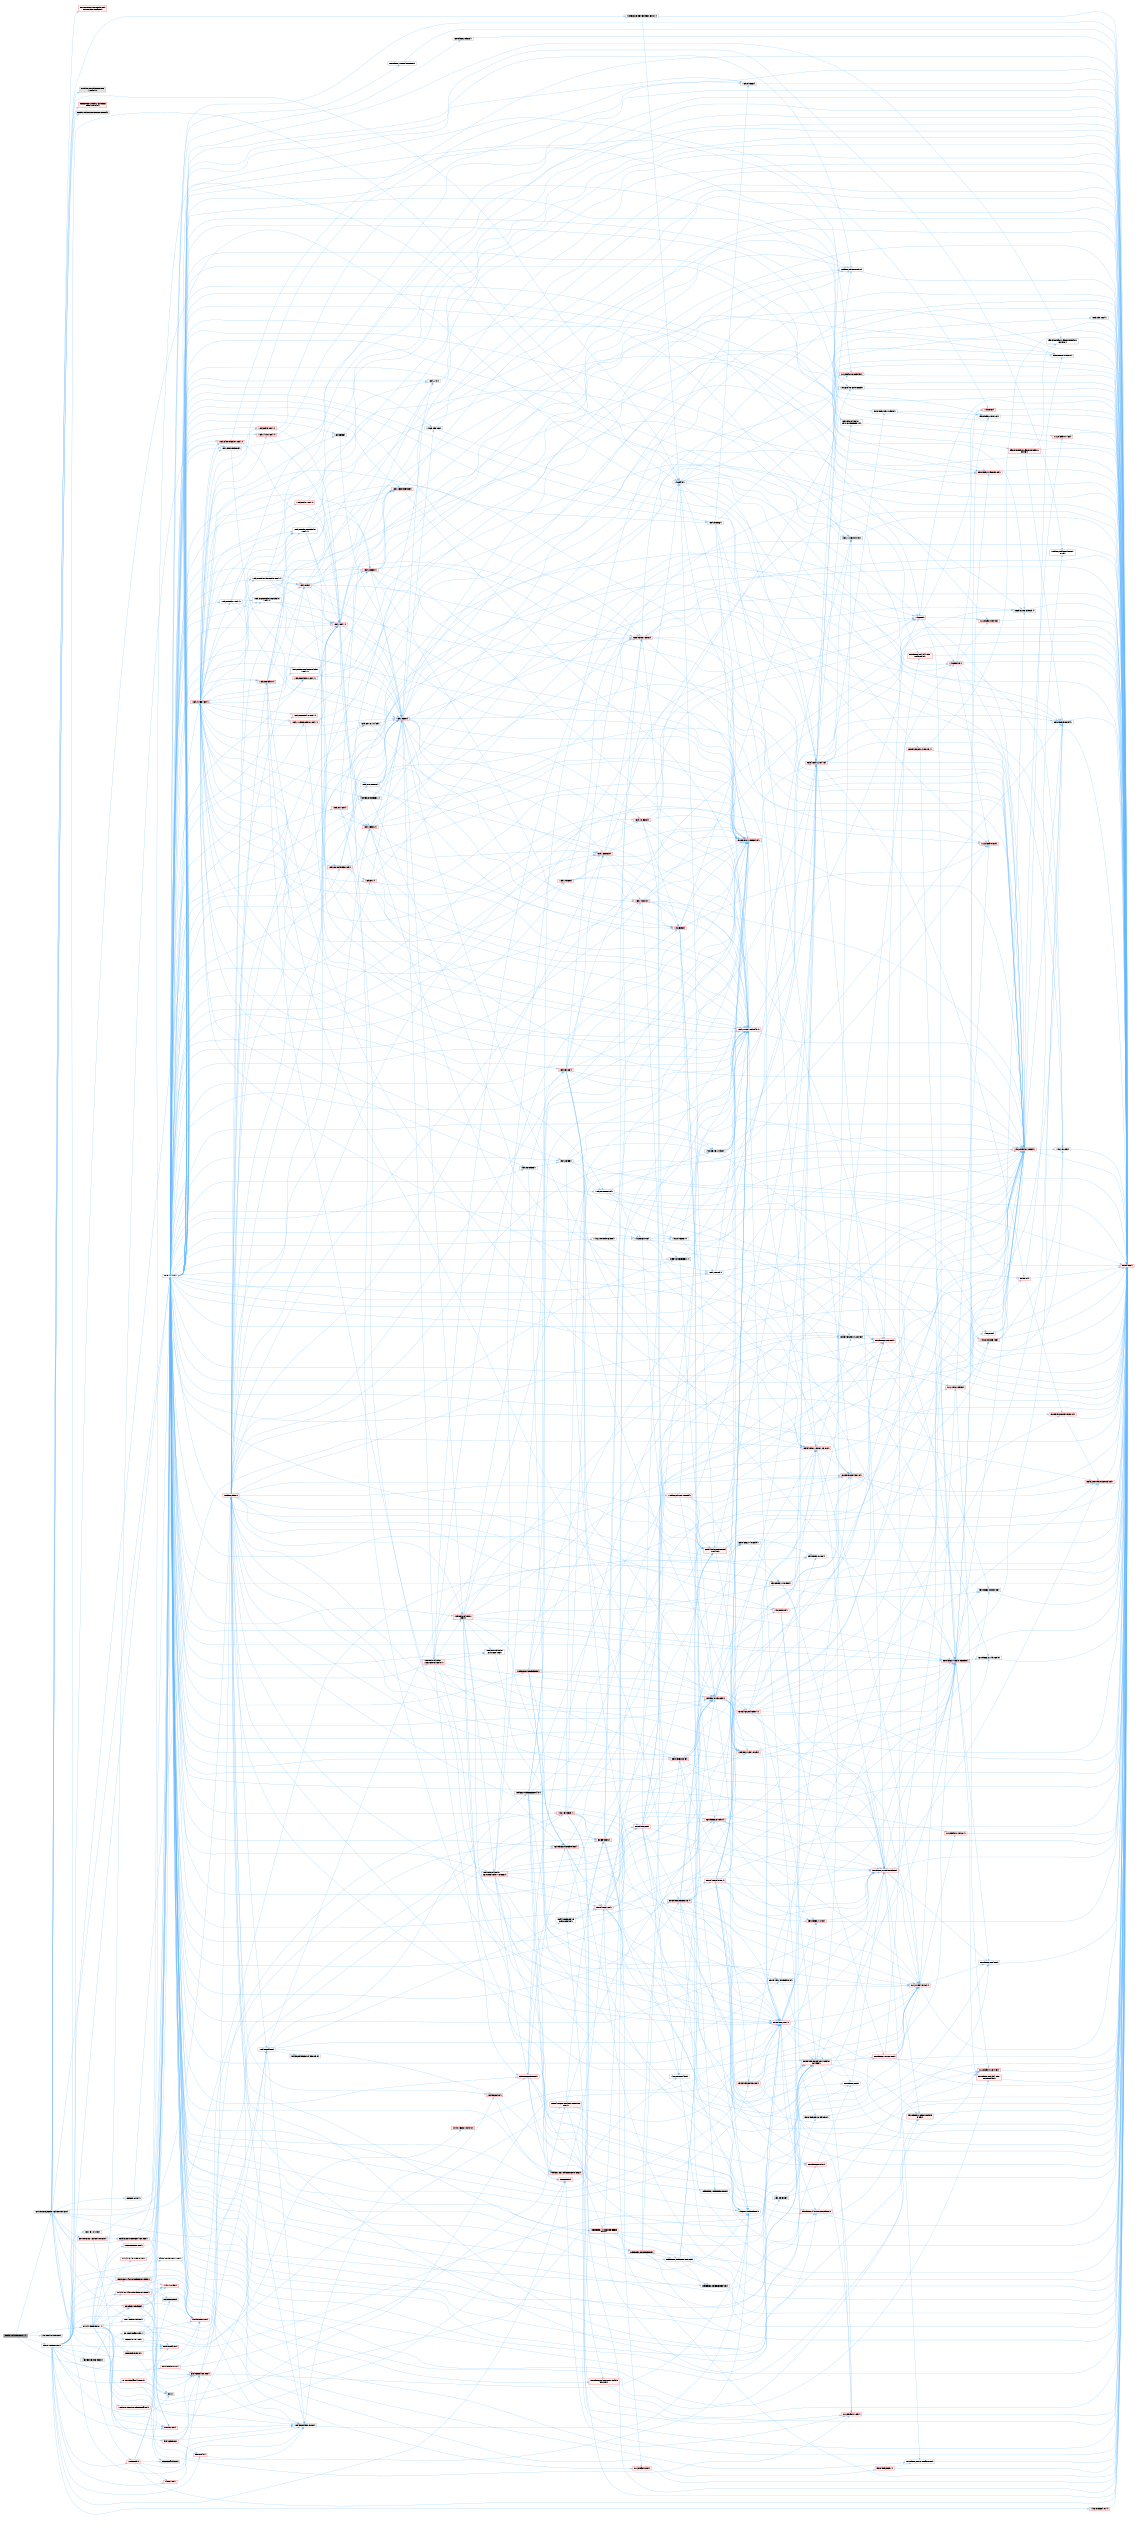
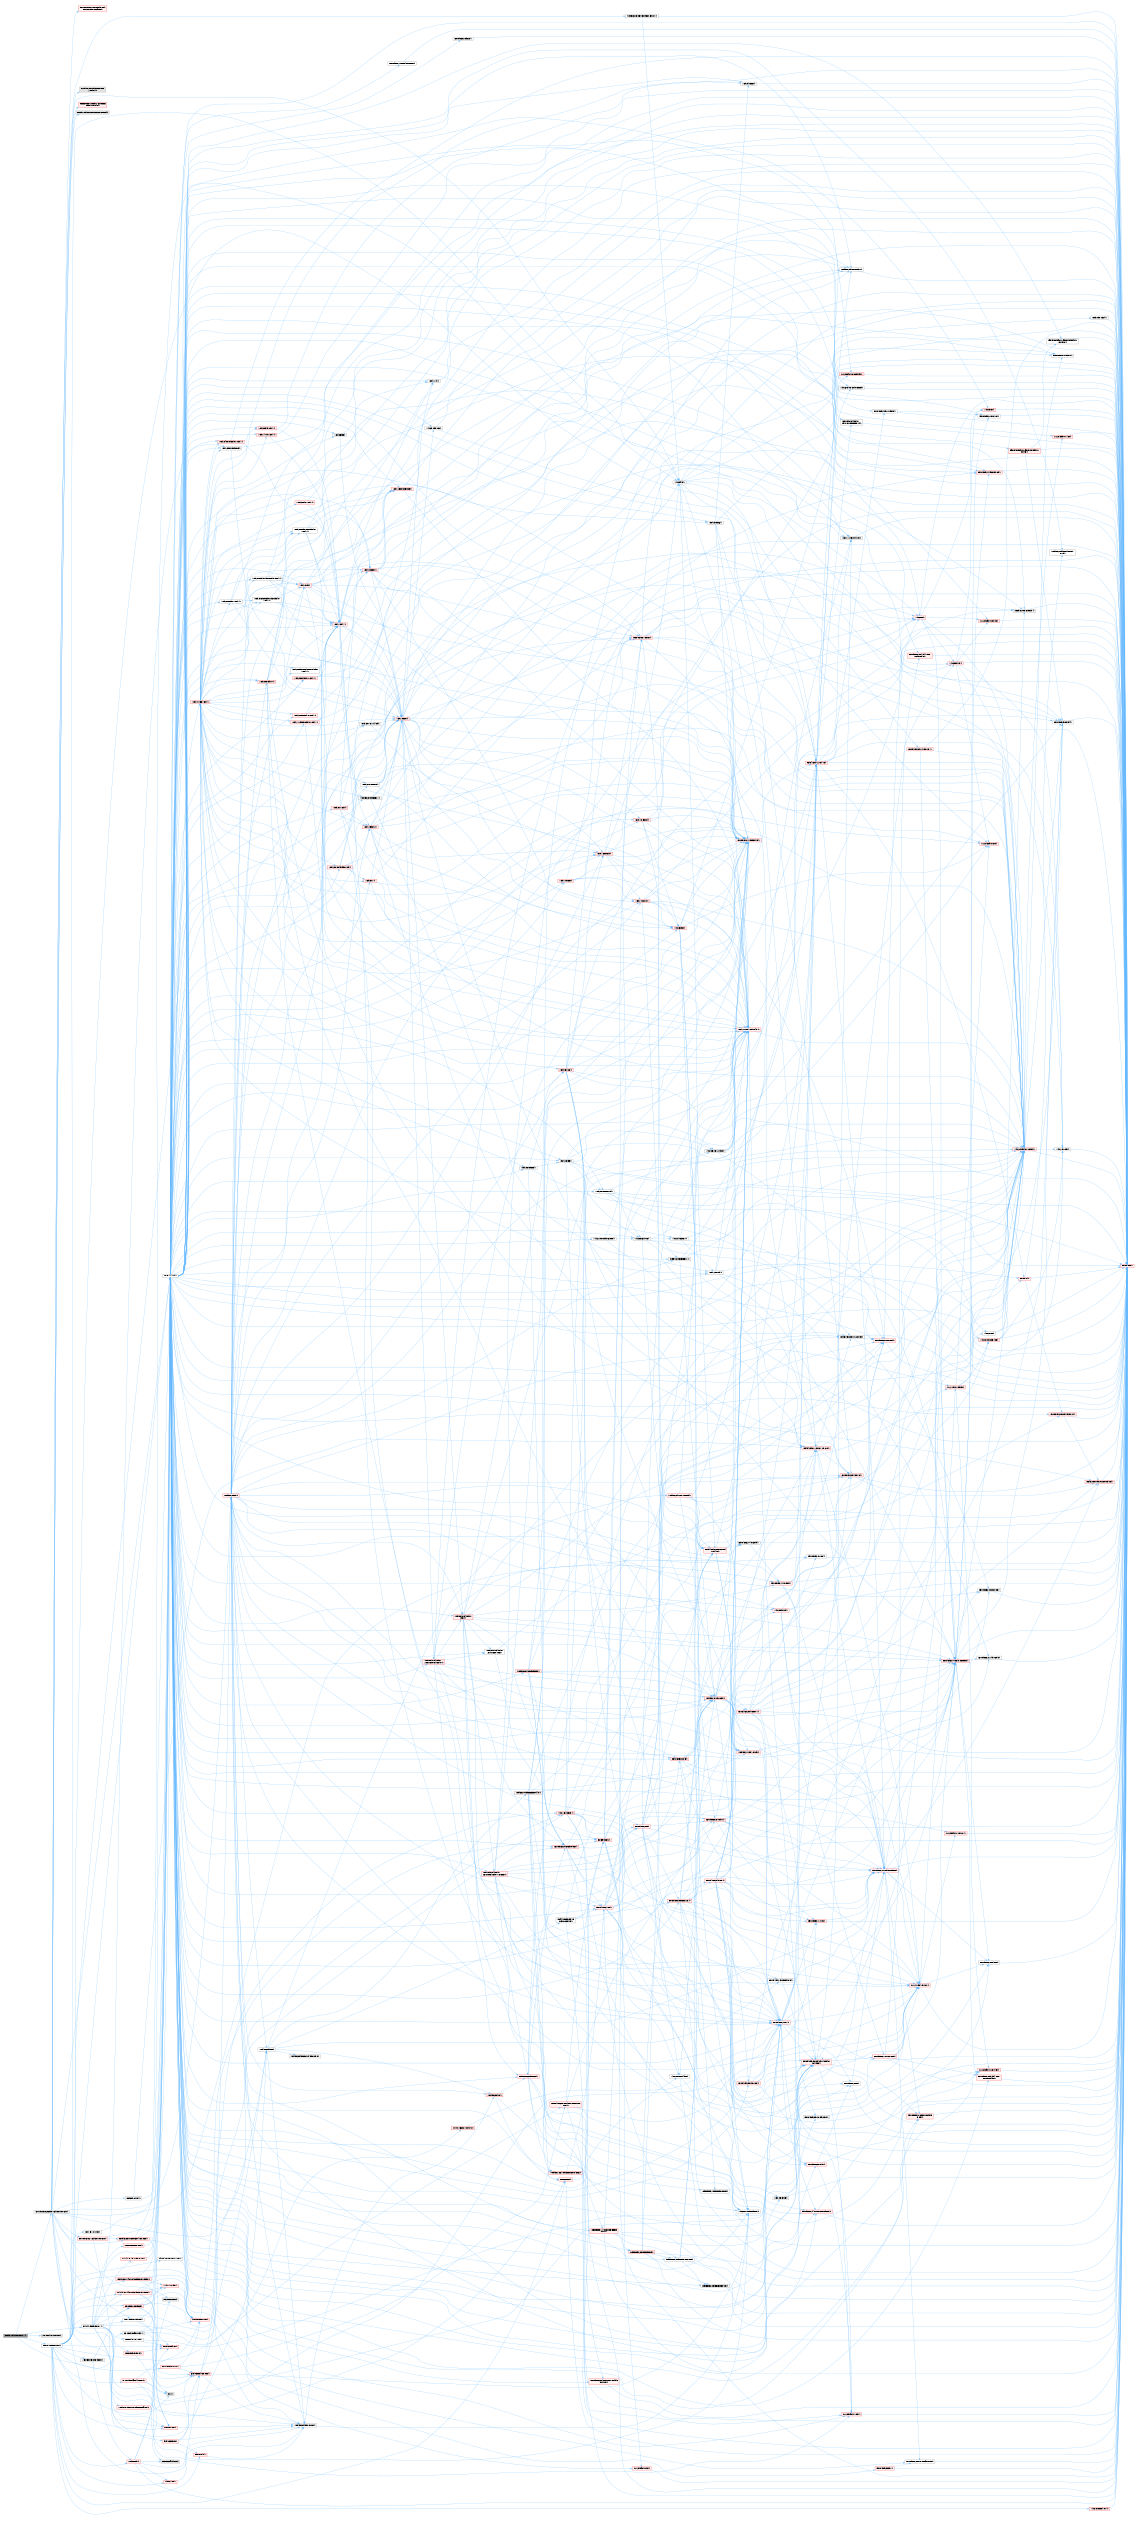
(767, 1540) -> (764, 1747)
